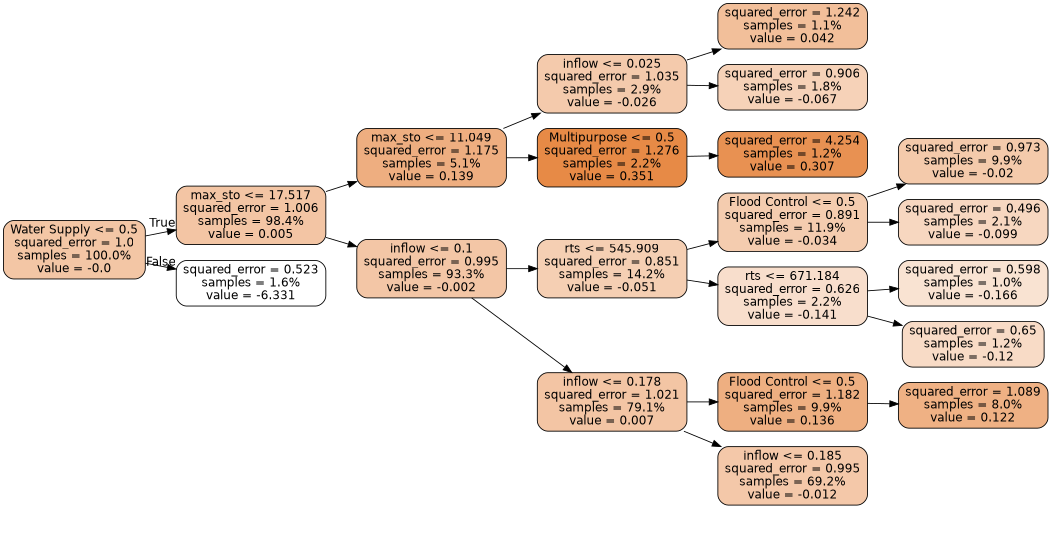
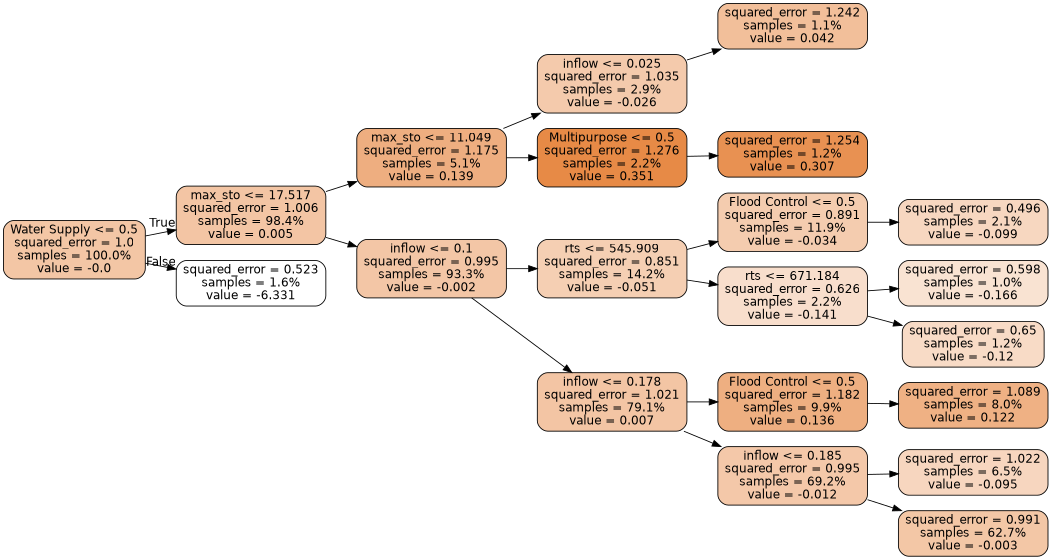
(793, 87) -> none
(793, 154) -> (793, 154)
(973, 161) -> none
none -> (973, 472)
none -> (973, 533)
